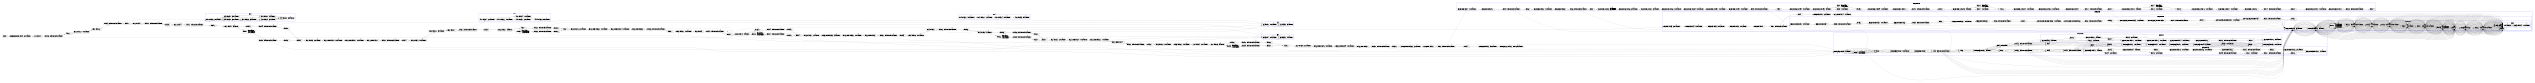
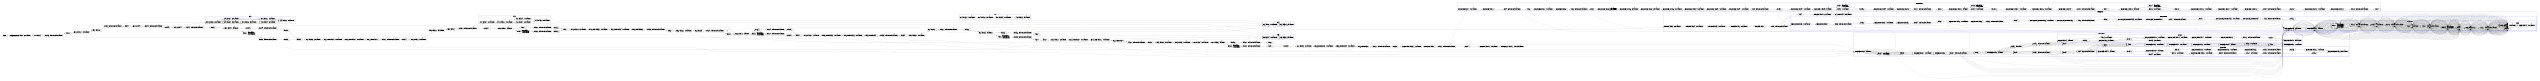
(837, 35) -> (837, 35)
none -> (2202, 53)
